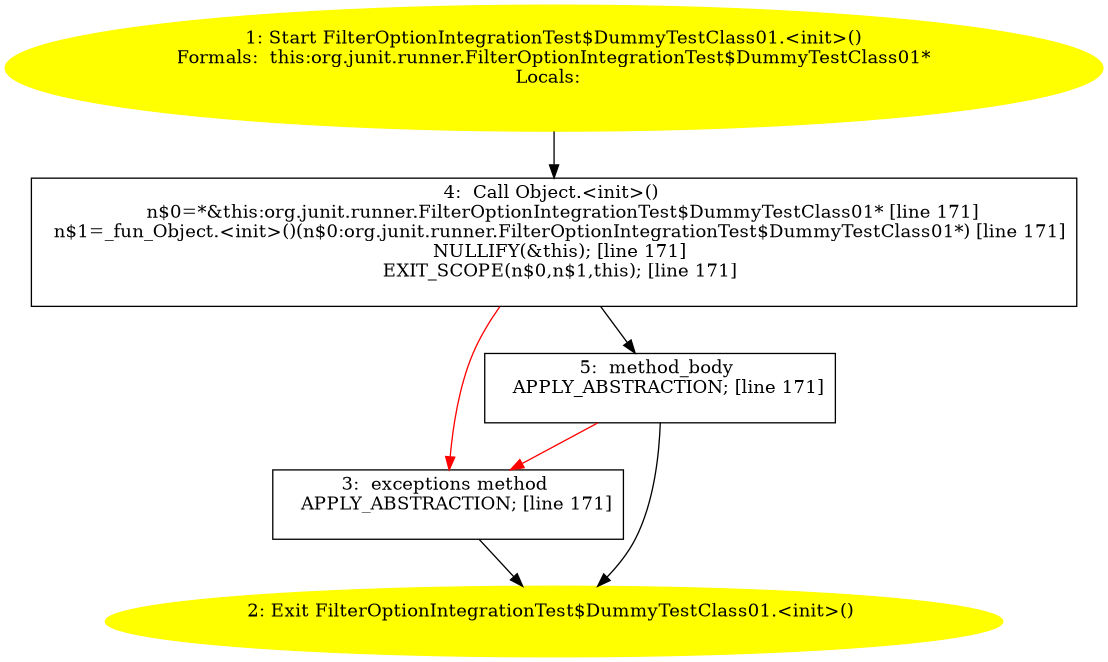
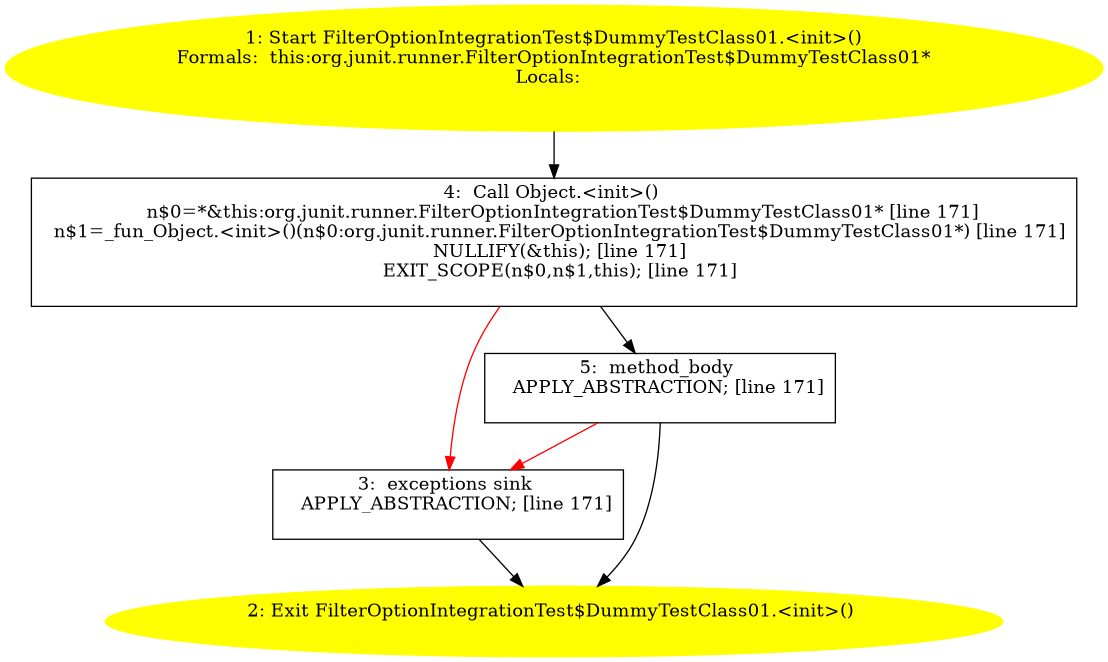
(448, 505) -> (448, 505)
